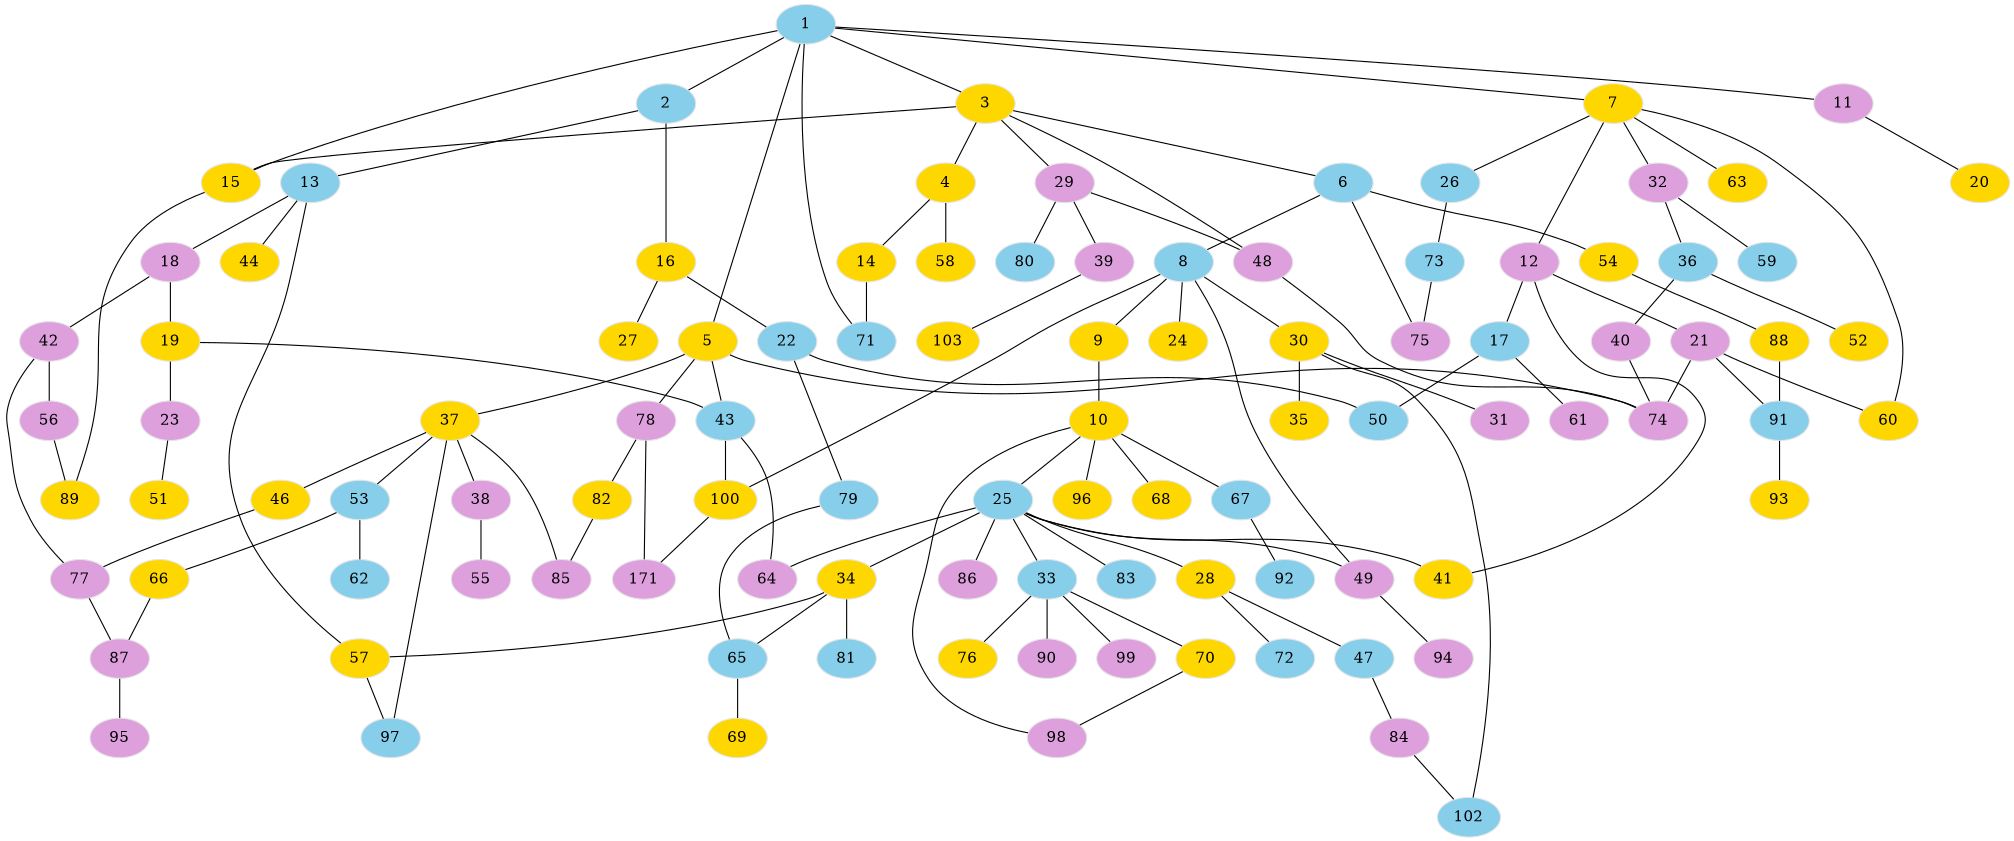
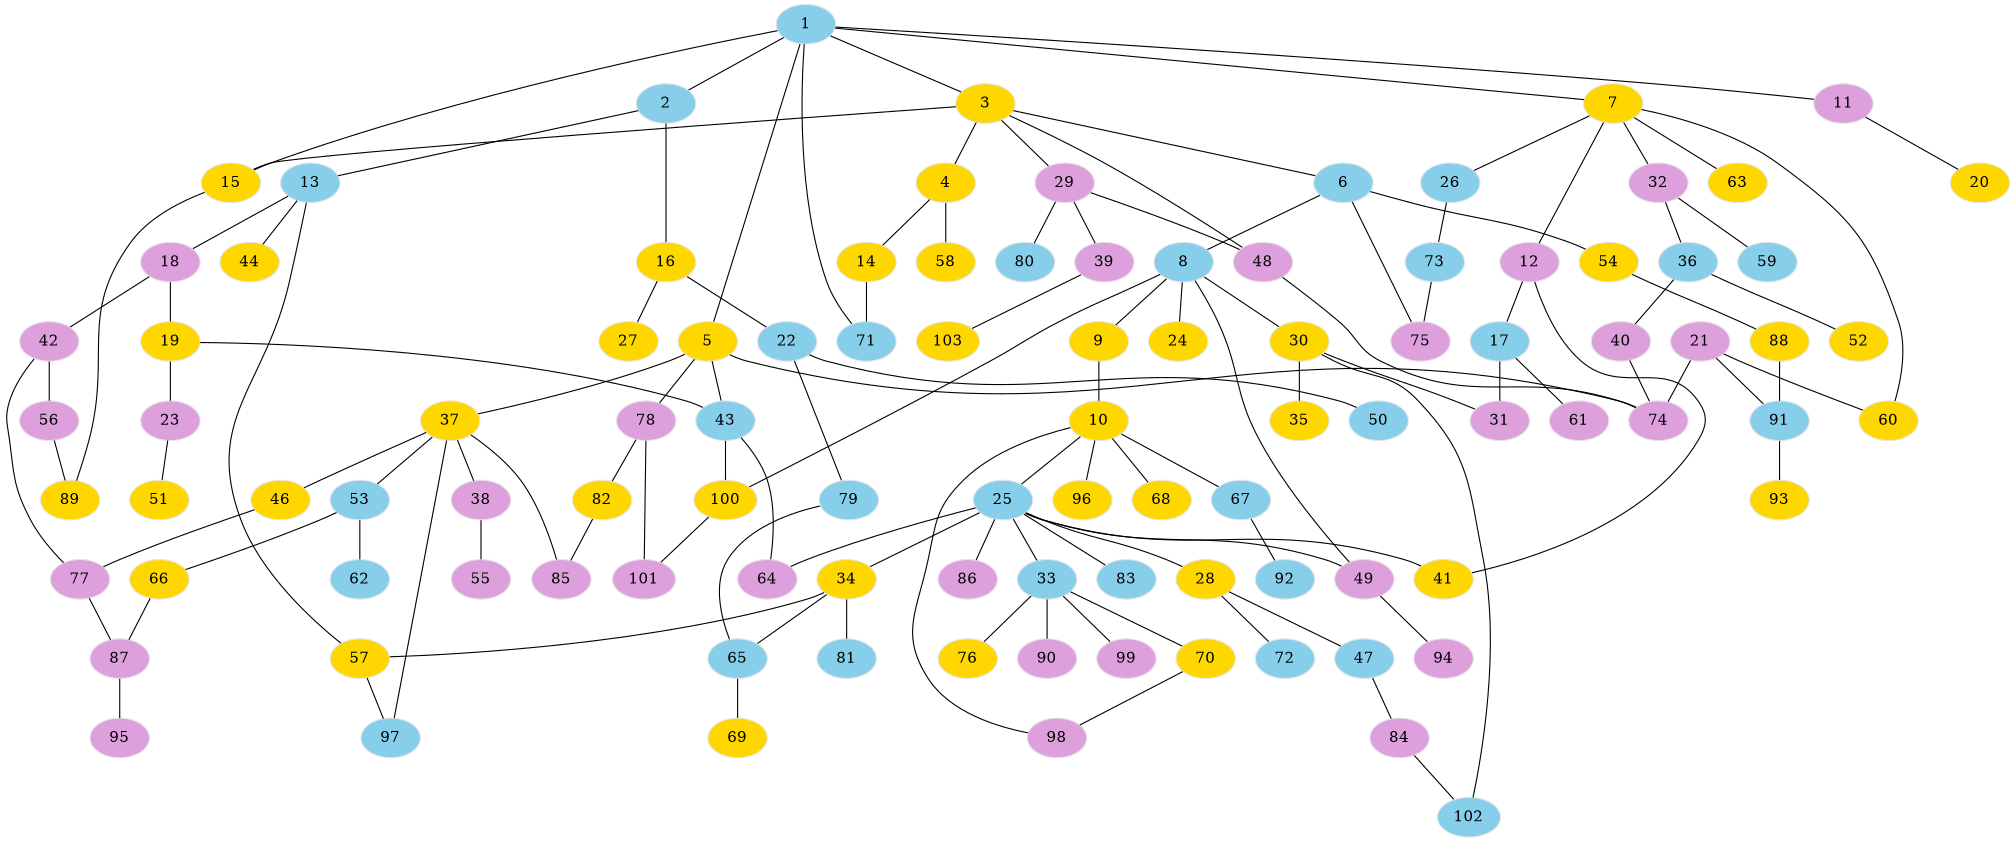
(1615, 302) -> none
(1439, 381) -> (1500, 371)
(644, 579) -> (644, 579)
